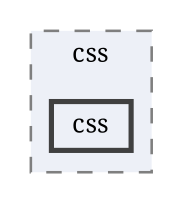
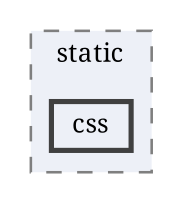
(91, 55) -> (91, 55)
